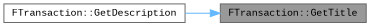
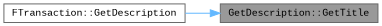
(293, 13) -> (299, 13)
